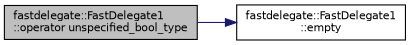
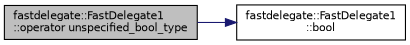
(321, 22) -> (321, 22)
